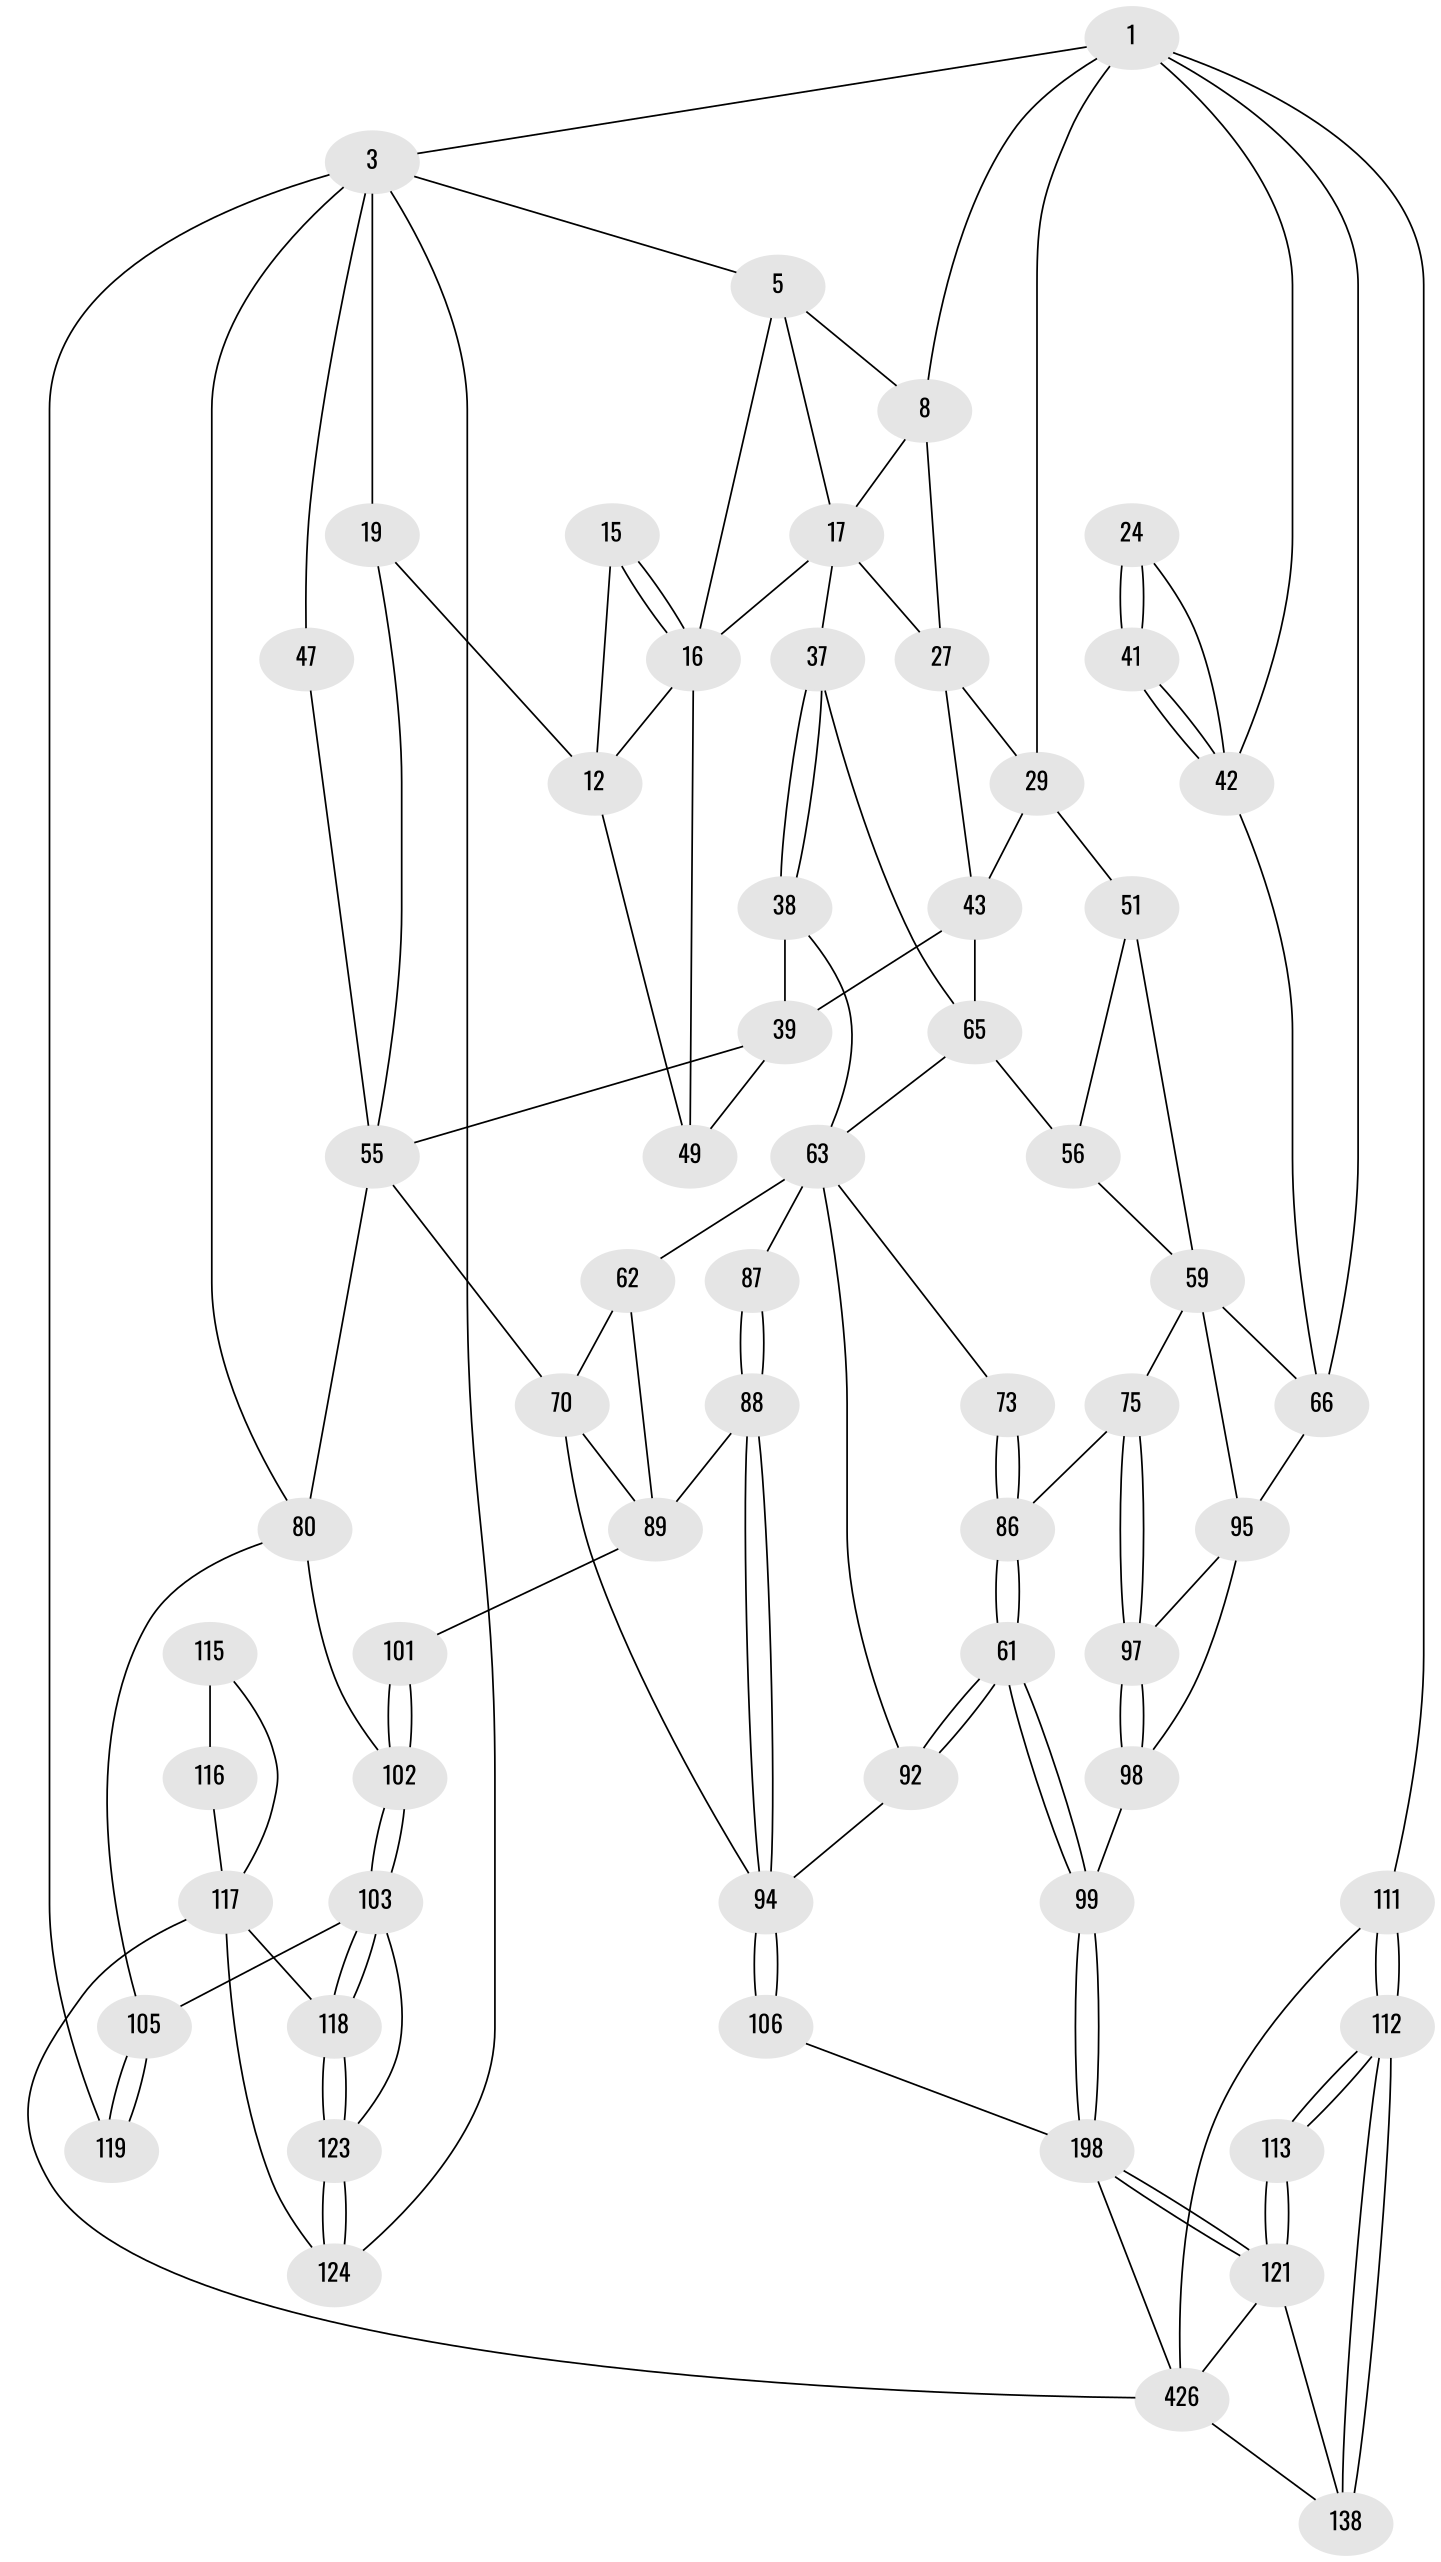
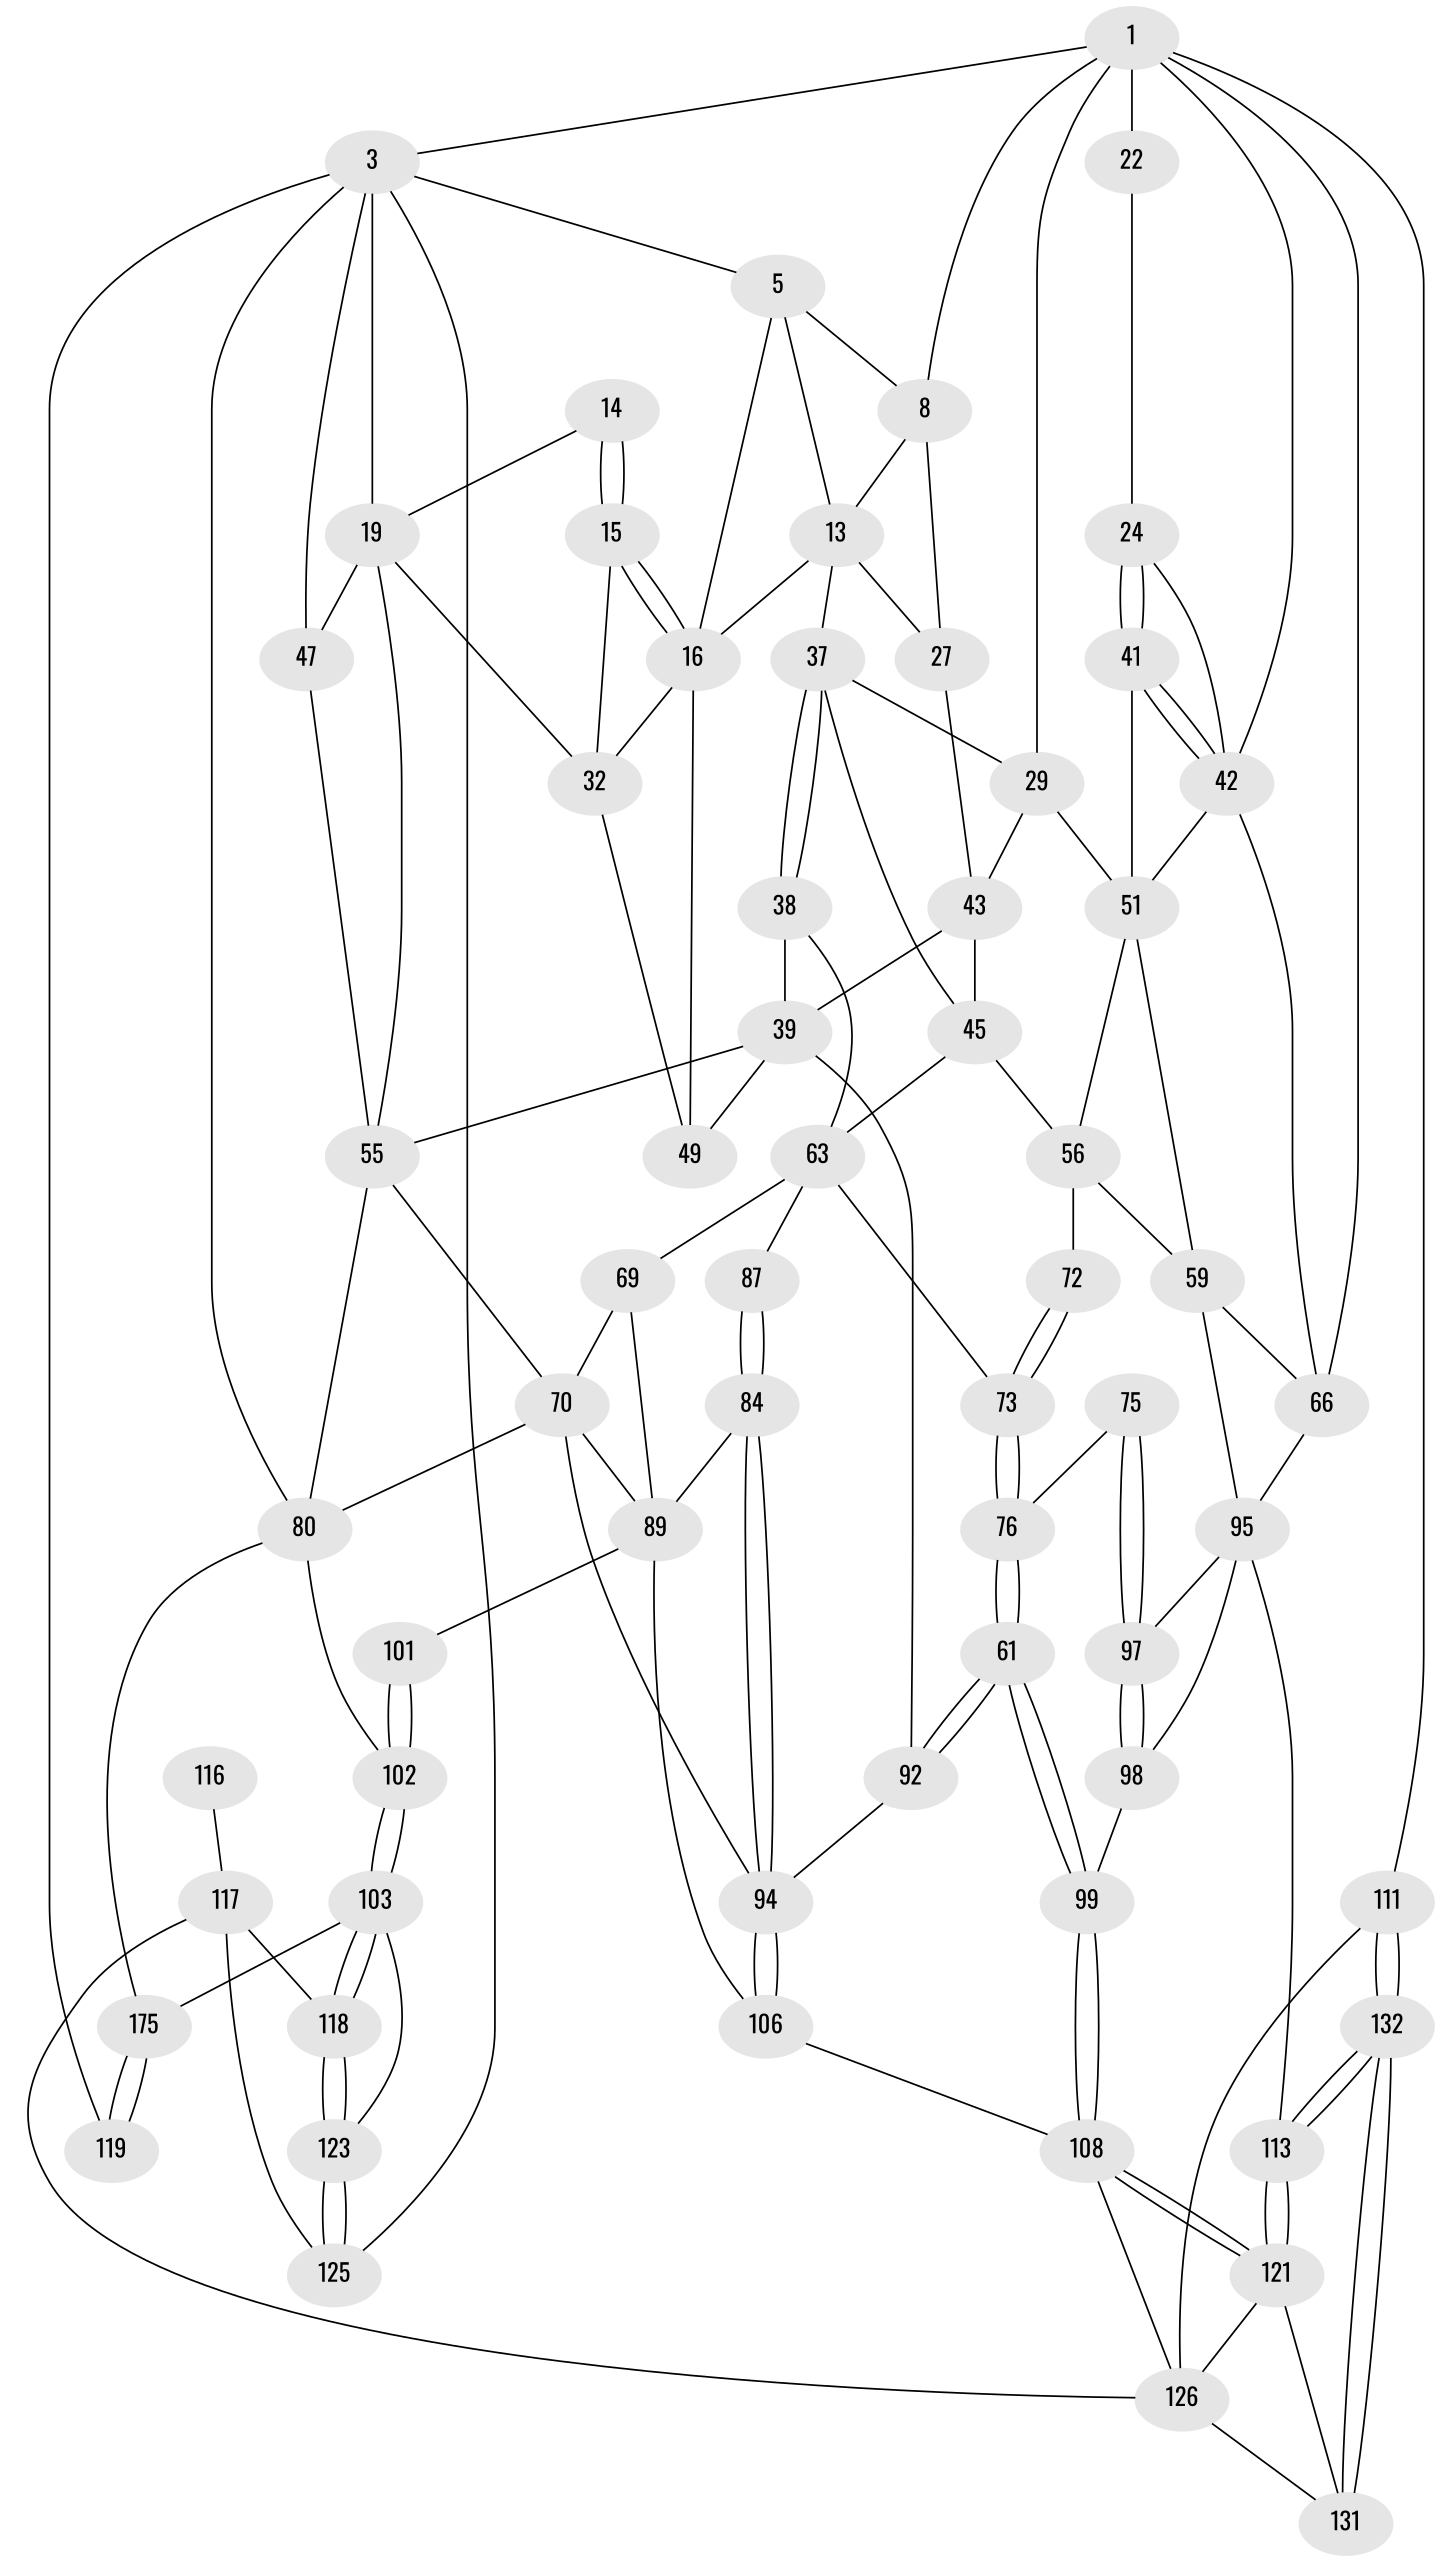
none -> (1132, 162)
none -> (612, 411)
(837, 535) -> (837, 535)
none -> (339, 597)
(990, 722) -> (927, 721)
(595, 784) -> (595, 784)
none -> (1132, 784)
none -> (1179, 846)
(975, 1032) -> (975, 1032)
(628, 1281) -> (628, 1281)
none -> (1073, 1281)
(1165, 1343) -> none
(752, 1405) -> (752, 1405)
none -> (434, 1467)
(847, 1471) -> (913, 1386)
(1008, 1530) -> (1008, 1530)
(210, 1654) -> none
none -> (668, 1787)
none -> (1293, 1838)
(144, 2027) -> (144, 2027)
(1387, 2027) -> (1387, 2027)
(1087, 2151) -> (1087, 2151)
(334, 2275) -> (334, 2275)
(1182, 2400) -> (1182, 2400)
(1346, 2524) -> (1346, 2524)
